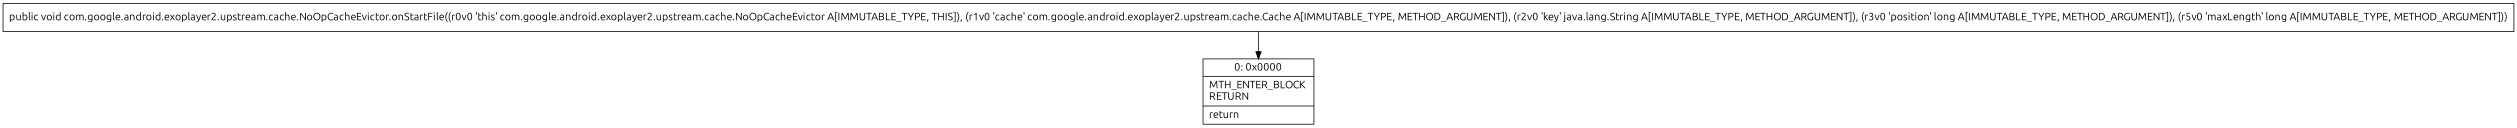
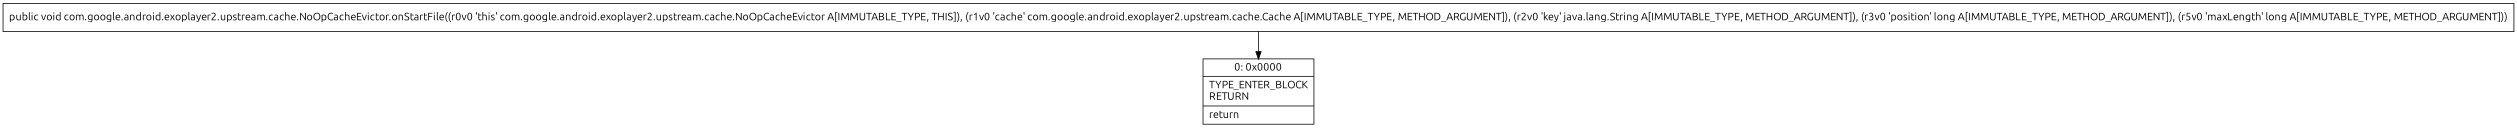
(1257, 85) -> (1258, 85)
